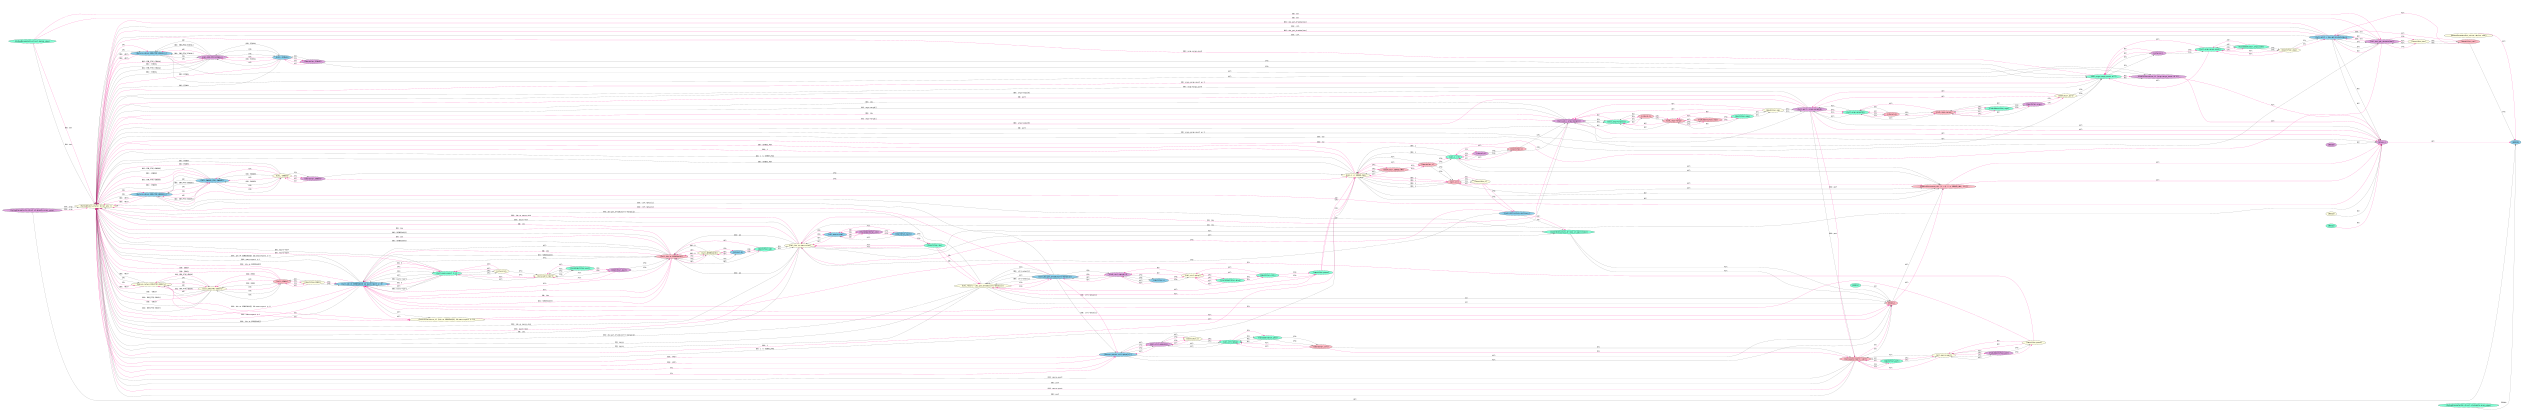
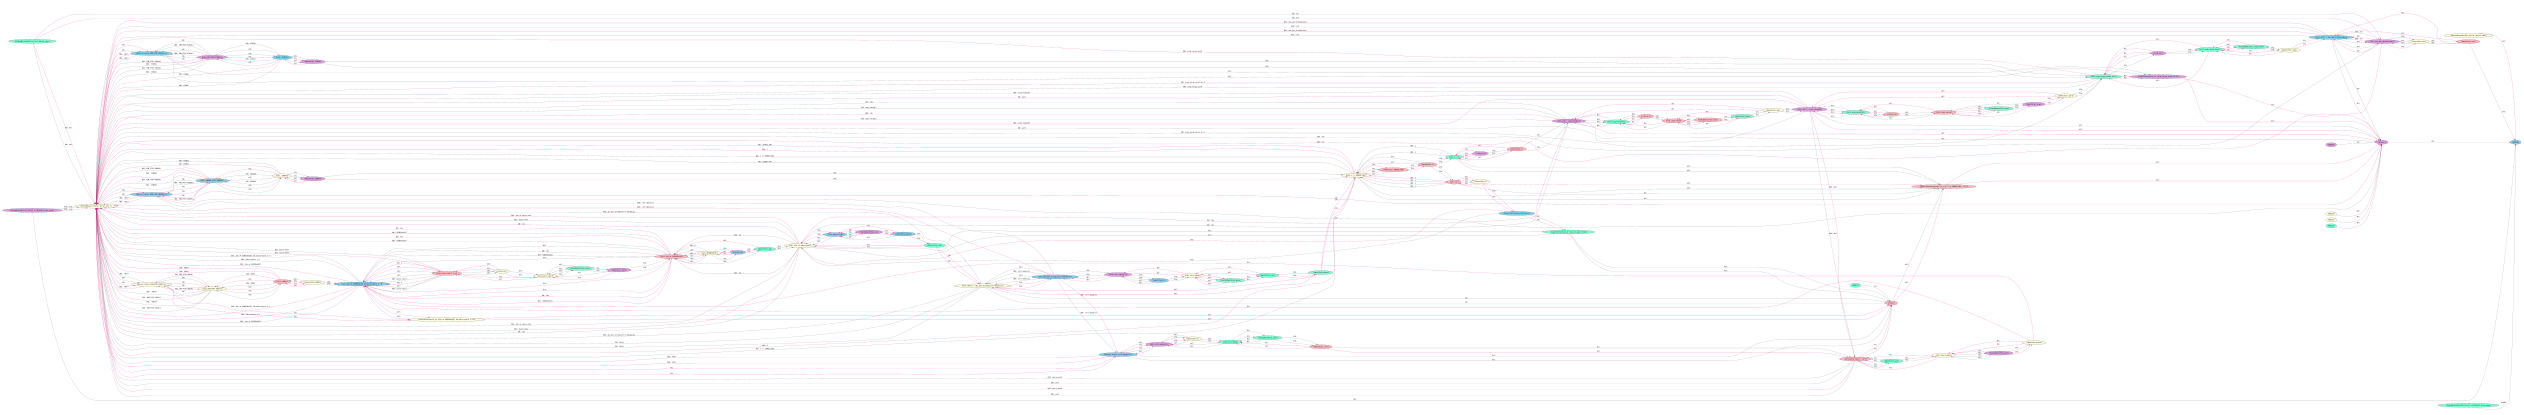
none -> (2331, 220)
(447, 273) -> (447, 273)
